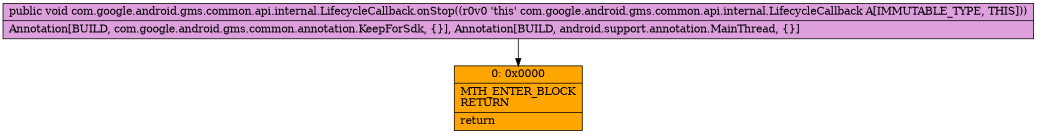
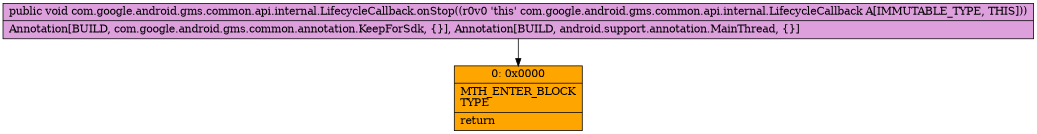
(485, 103) -> (475, 103)
